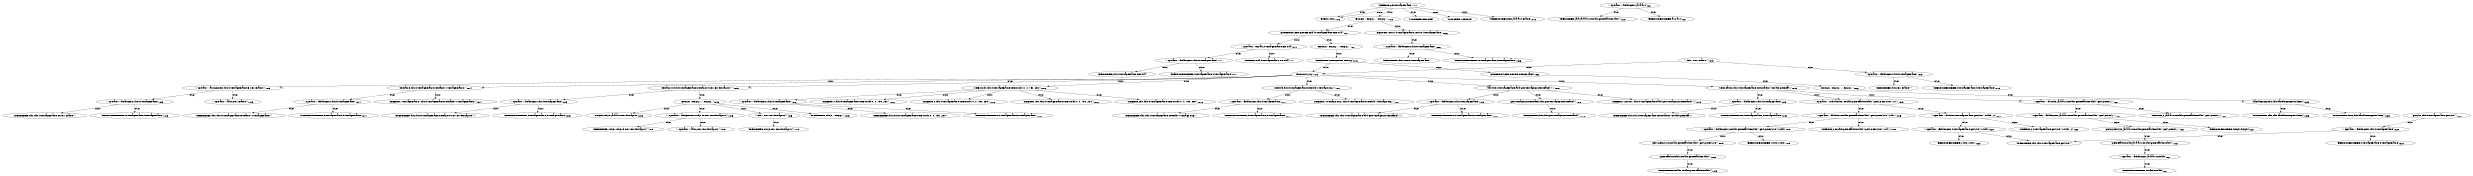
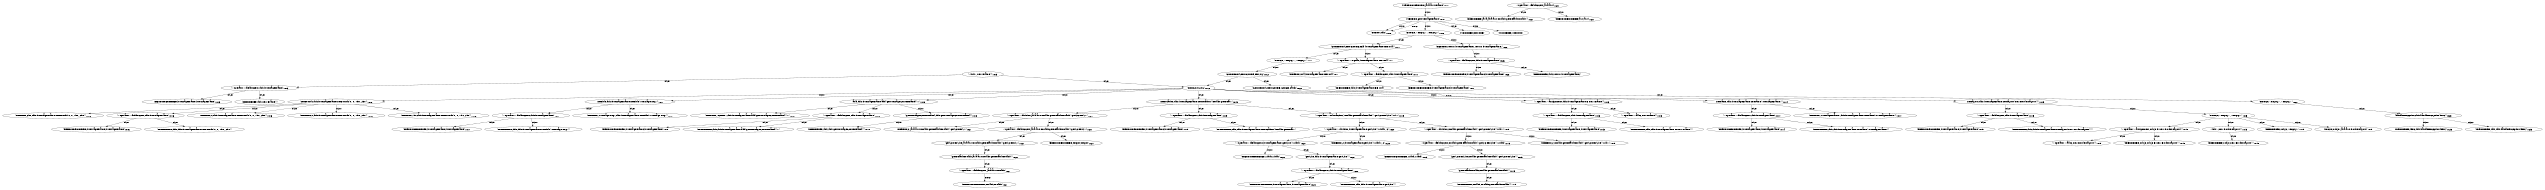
(1436, 12) -> (1476, 26)
(1454, 12) -> (1425, 11)
(1121, 81) -> (1449, 95)
(2001, 136) -> (1299, 150)
(2148, 164) -> (988, 178)
